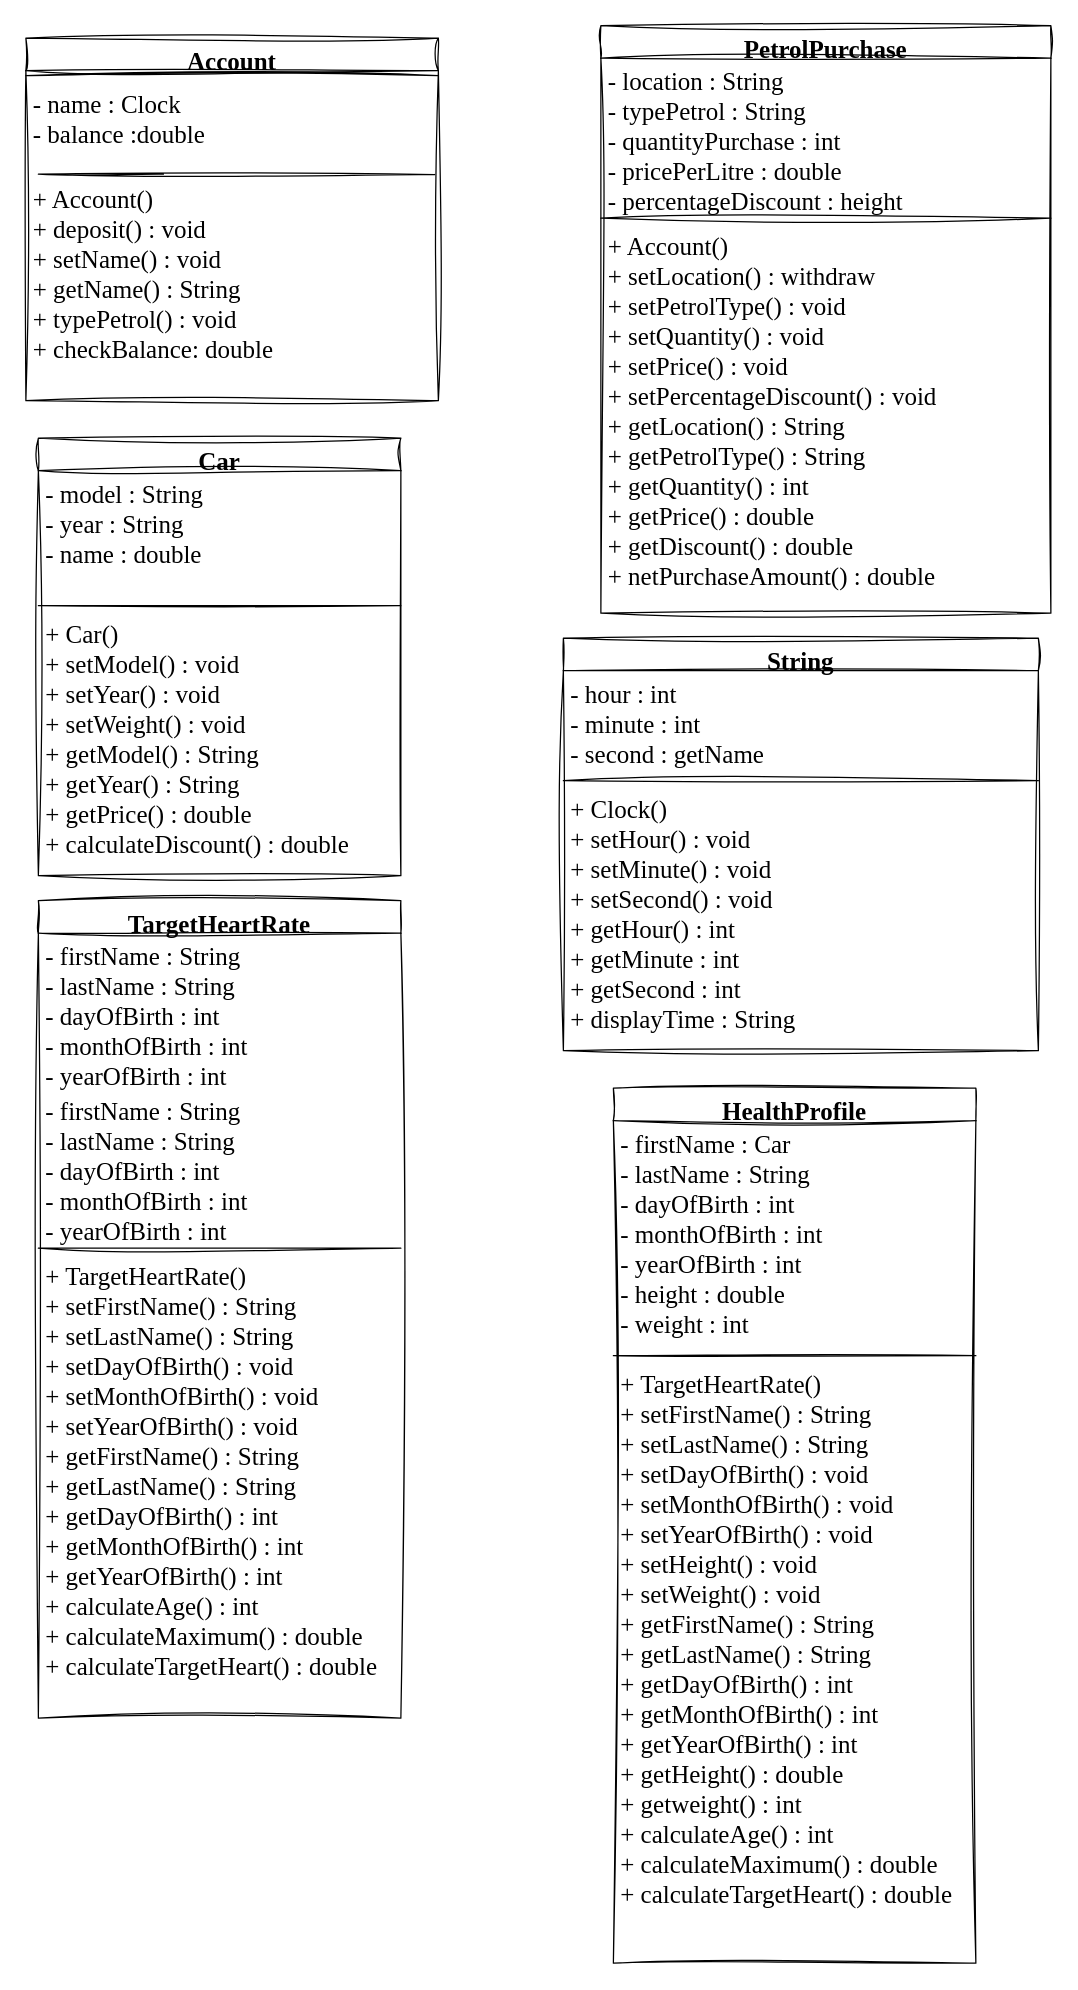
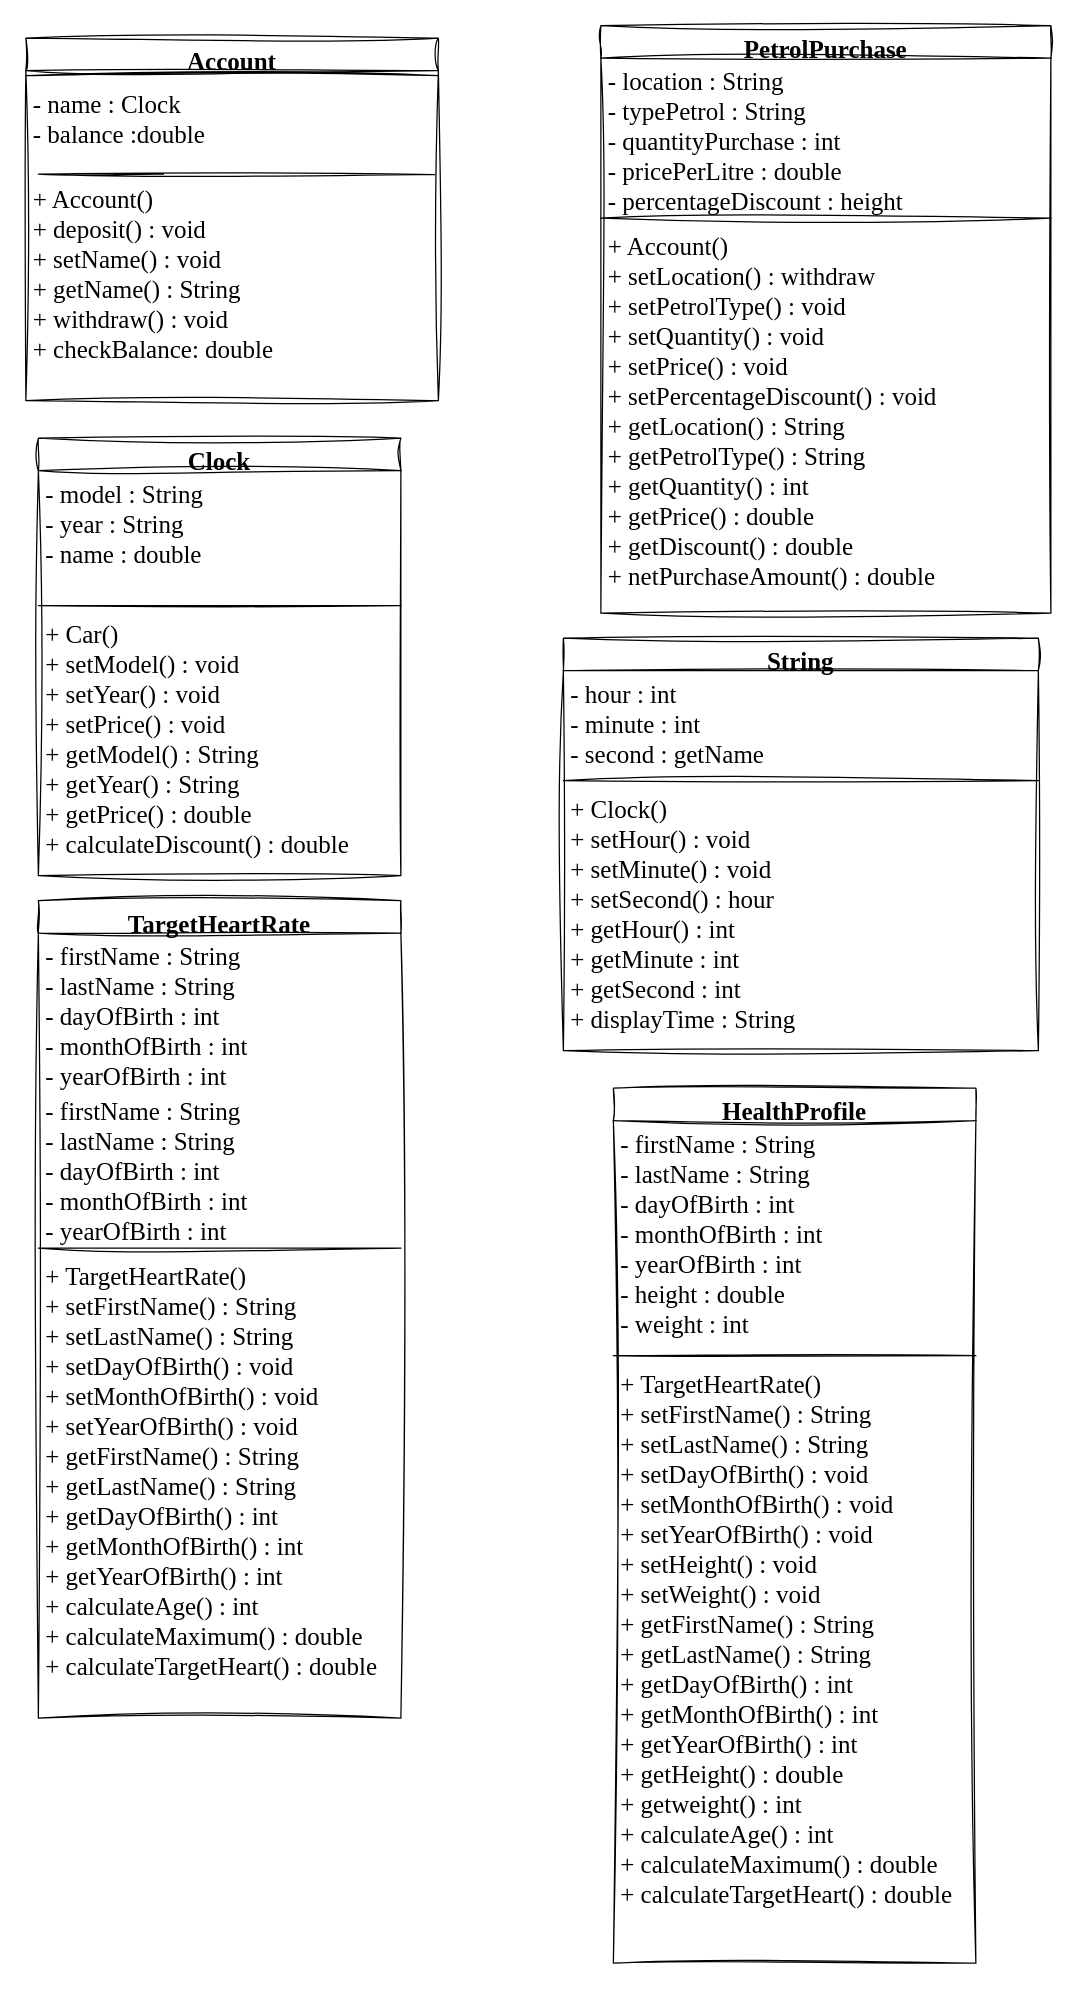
(171, 274) -> (171, 274)
(219, 462) -> (219, 462)
(221, 754) -> (221, 754)
(699, 914) -> (699, 914)
(741, 1234) -> (741, 1234)
